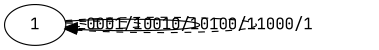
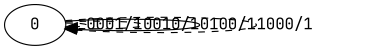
(35, 25) -> (35, 25)
